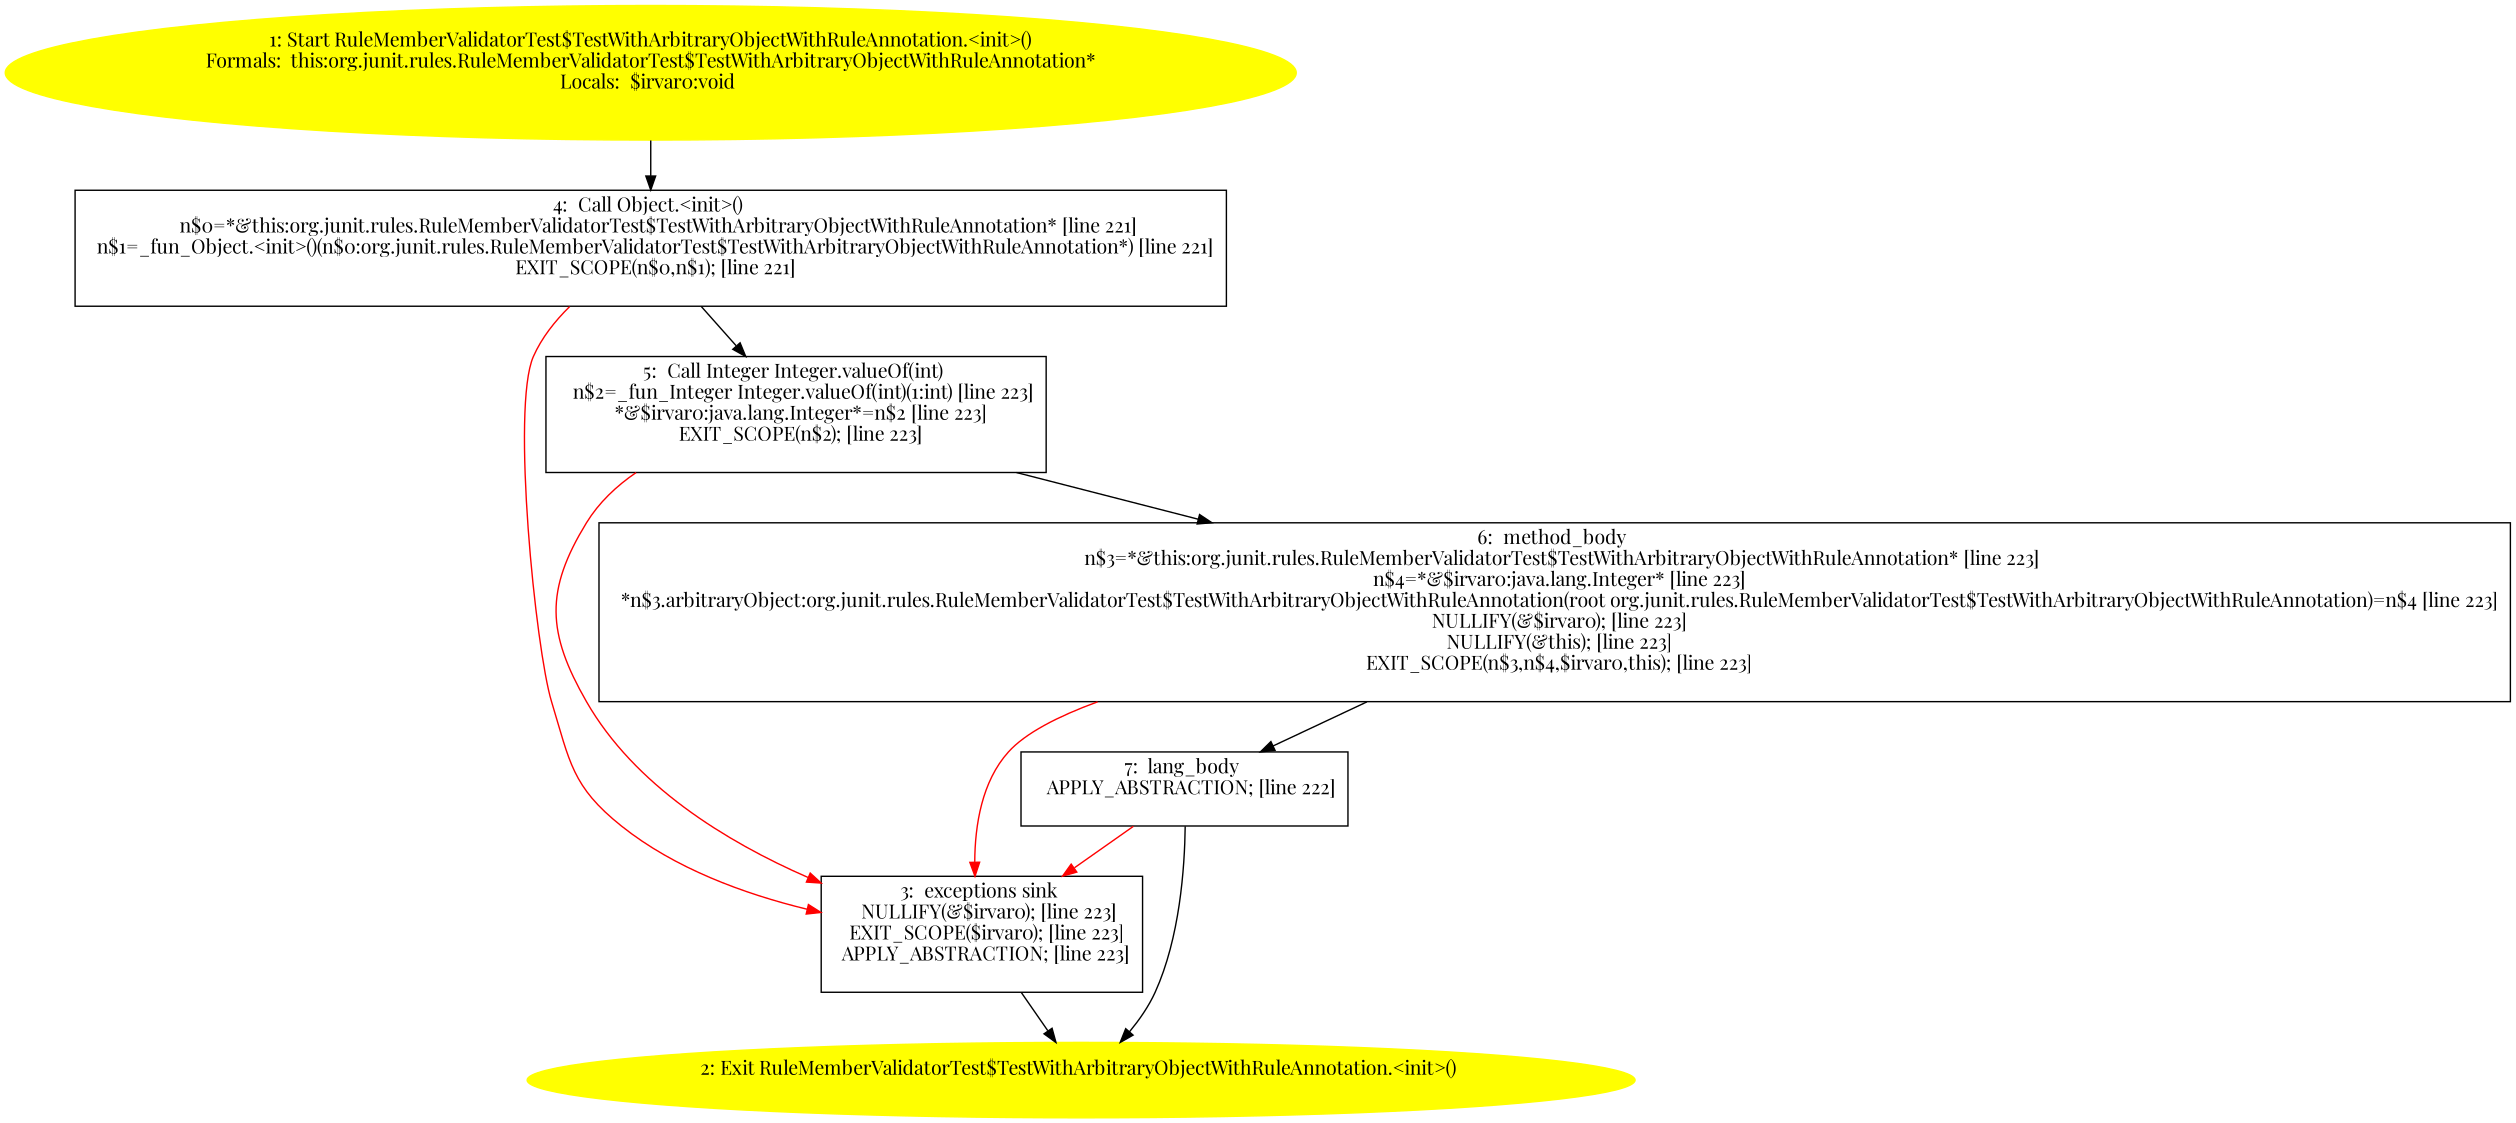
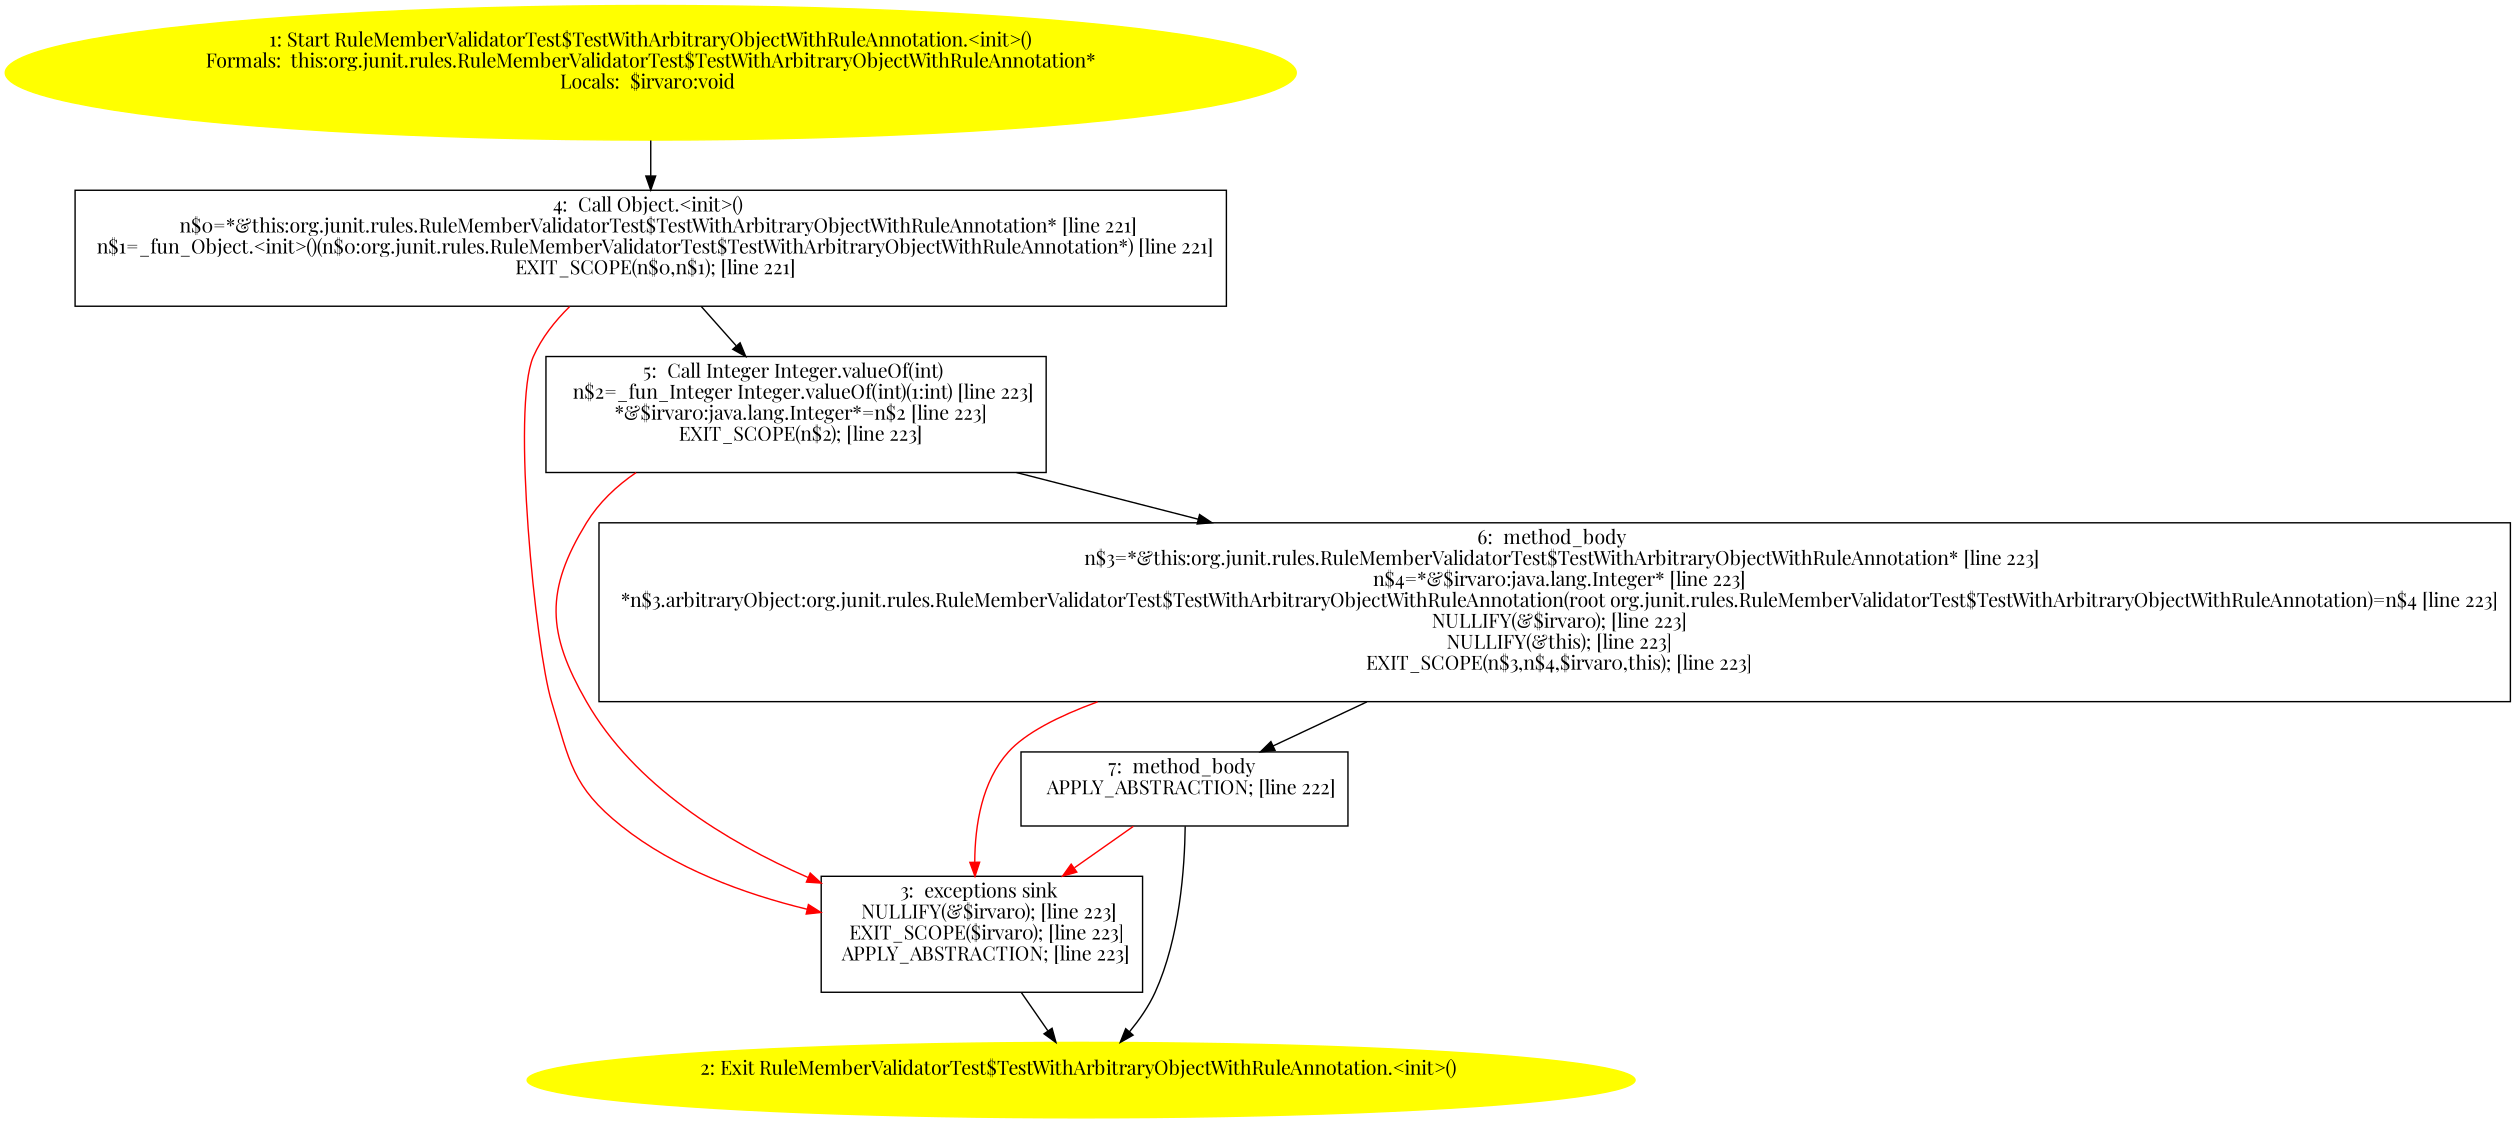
(1184, 789) -> (1184, 789)
